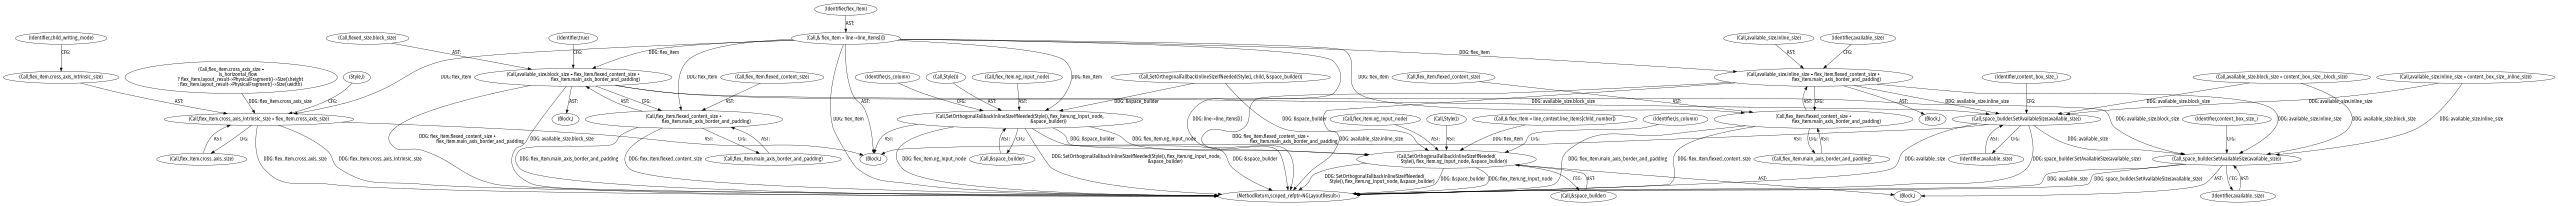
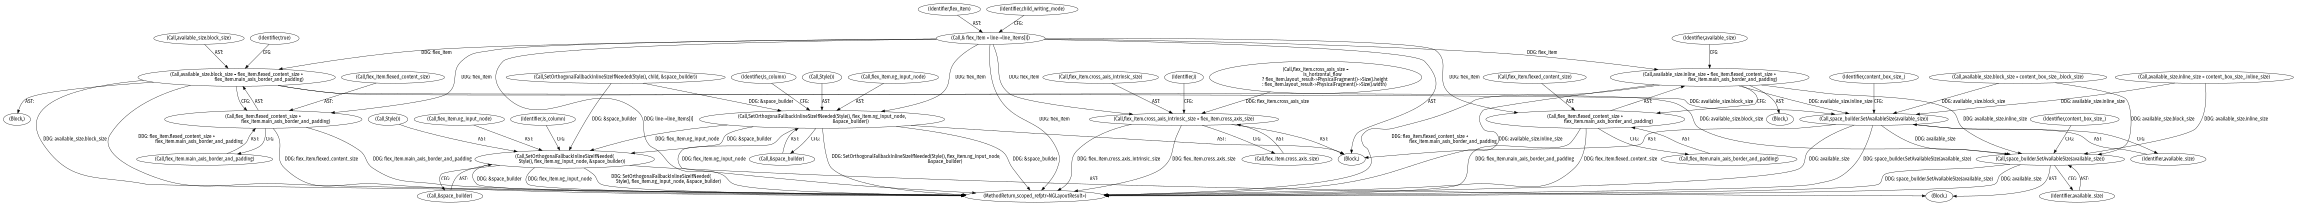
(368, 38) -> (199, 38)
(1769, 38) -> none
(61, 56) -> (1013, 23)
(357, 77) -> (1184, 77)
(1555, 119) -> none
